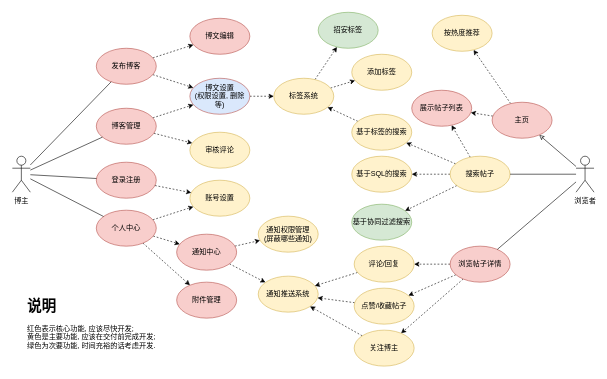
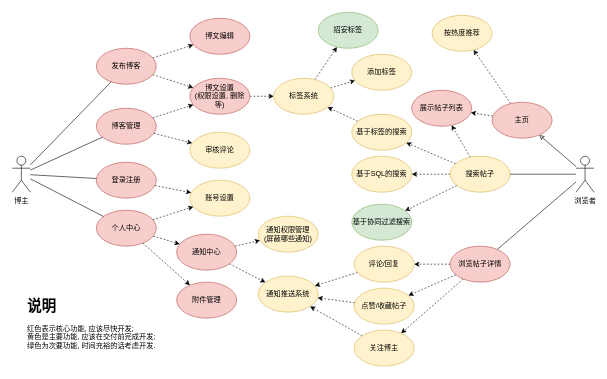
(220, 96) -> (220, 96)
